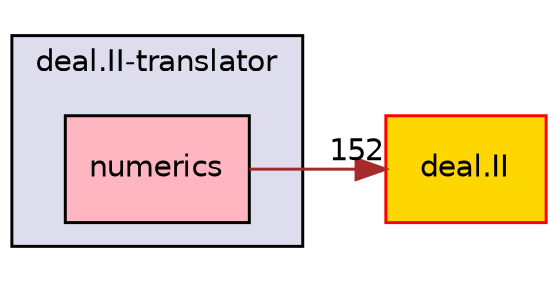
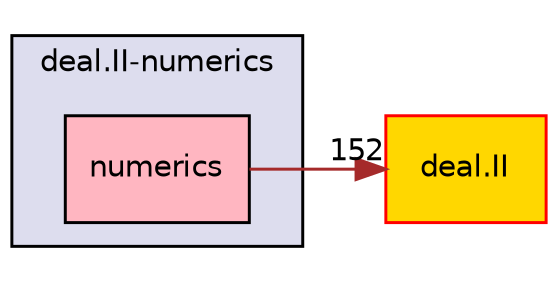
(157, 64) -> (157, 64)
